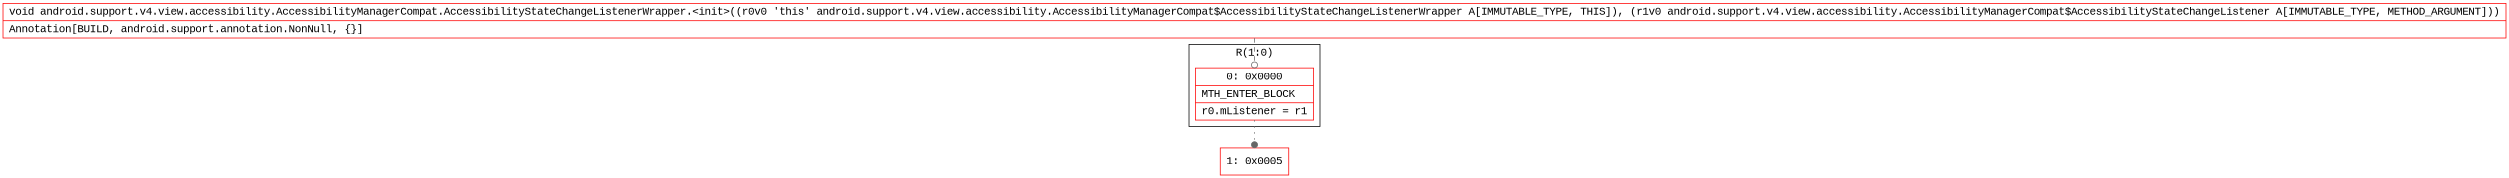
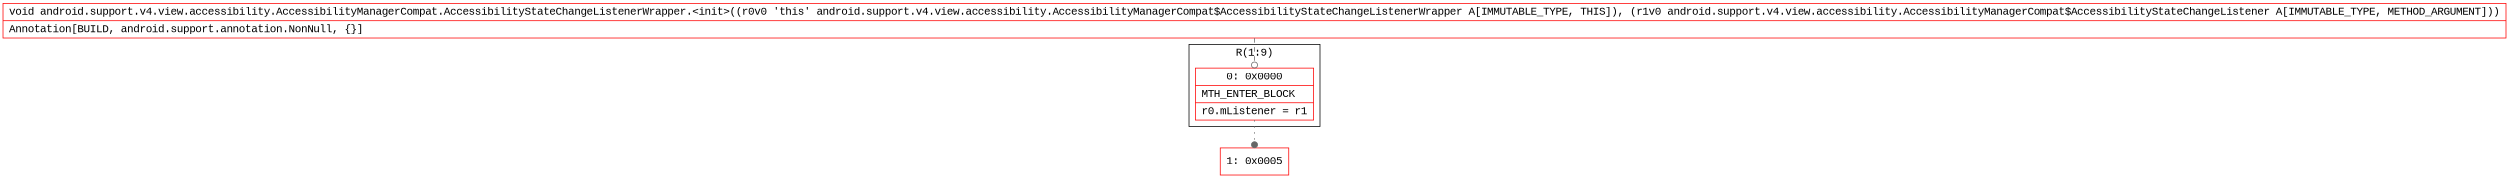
(1255, 53) -> (1255, 53)
